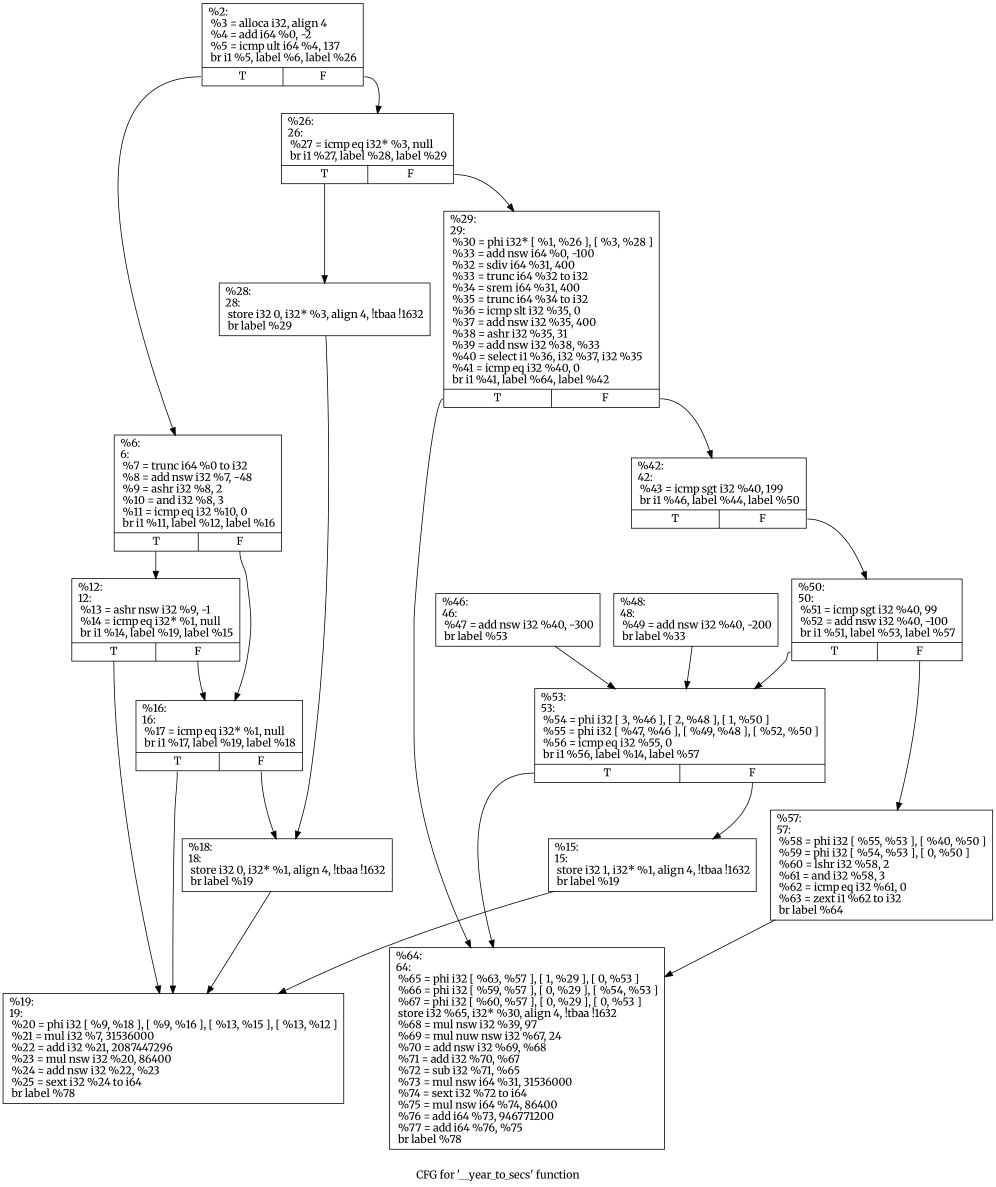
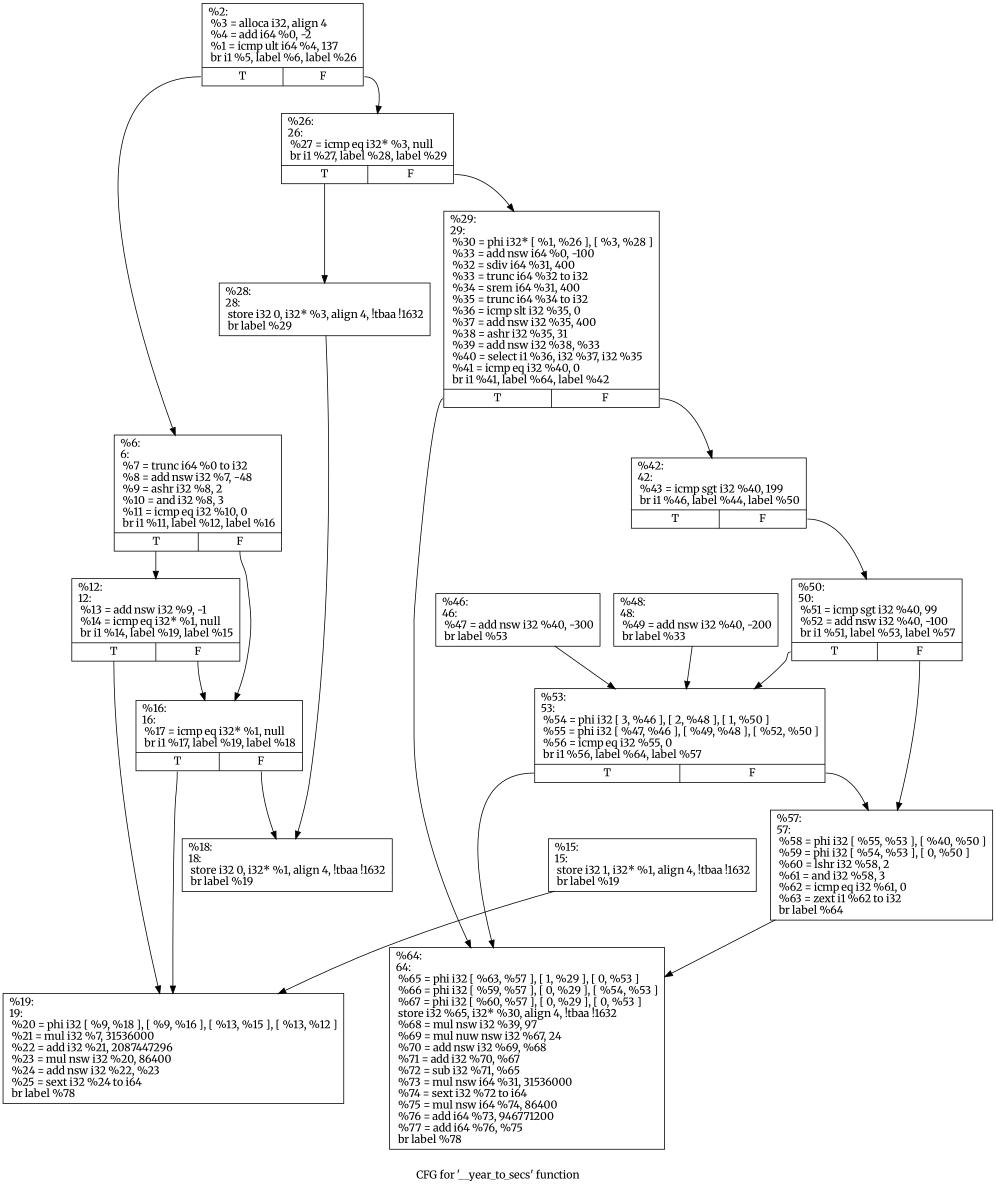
(274, 47) -> (273, 47)
(144, 610) -> (142, 610)
(620, 755) -> (621, 755)
(742, 813) -> (850, 782)
(241, 939) -> none
